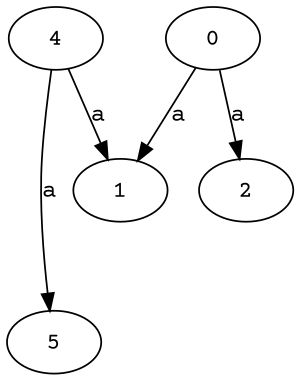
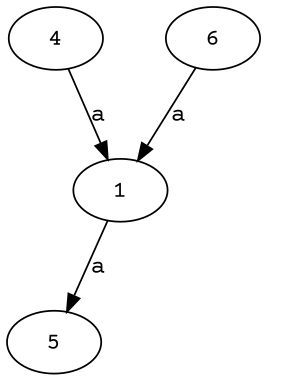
(213, 38) -> (213, 38)
(41, 181) -> (91, 258)
(246, 190) -> none
